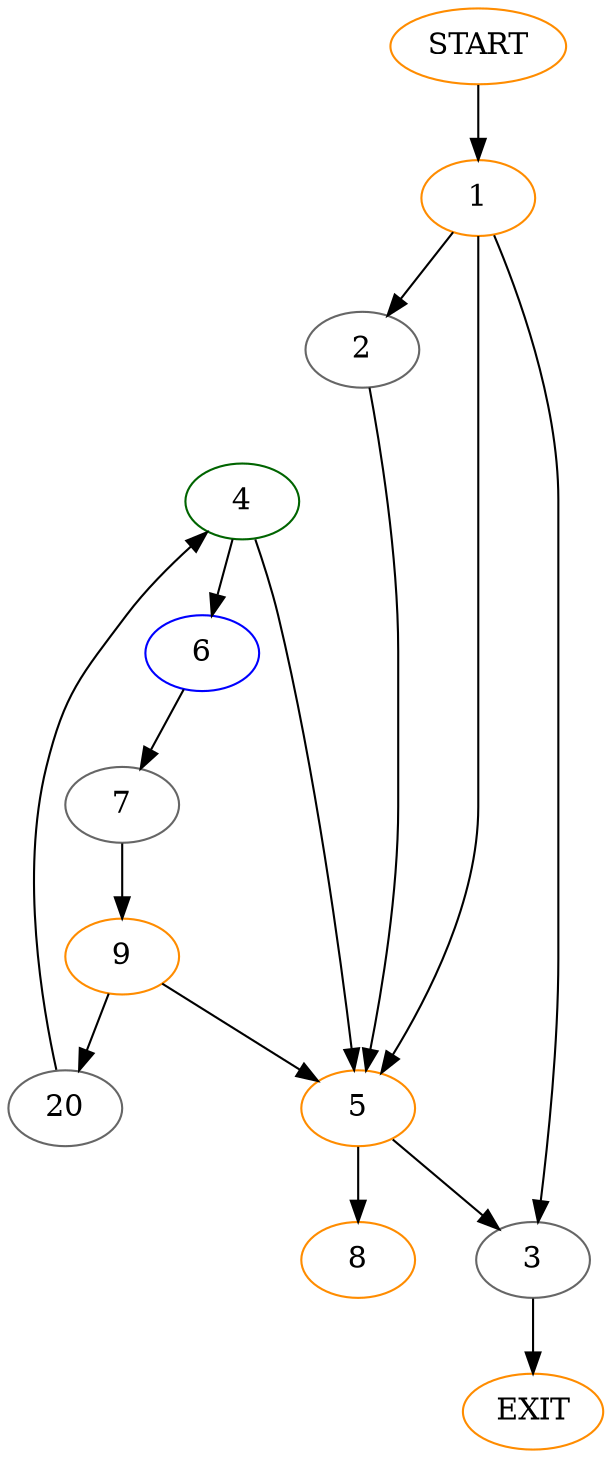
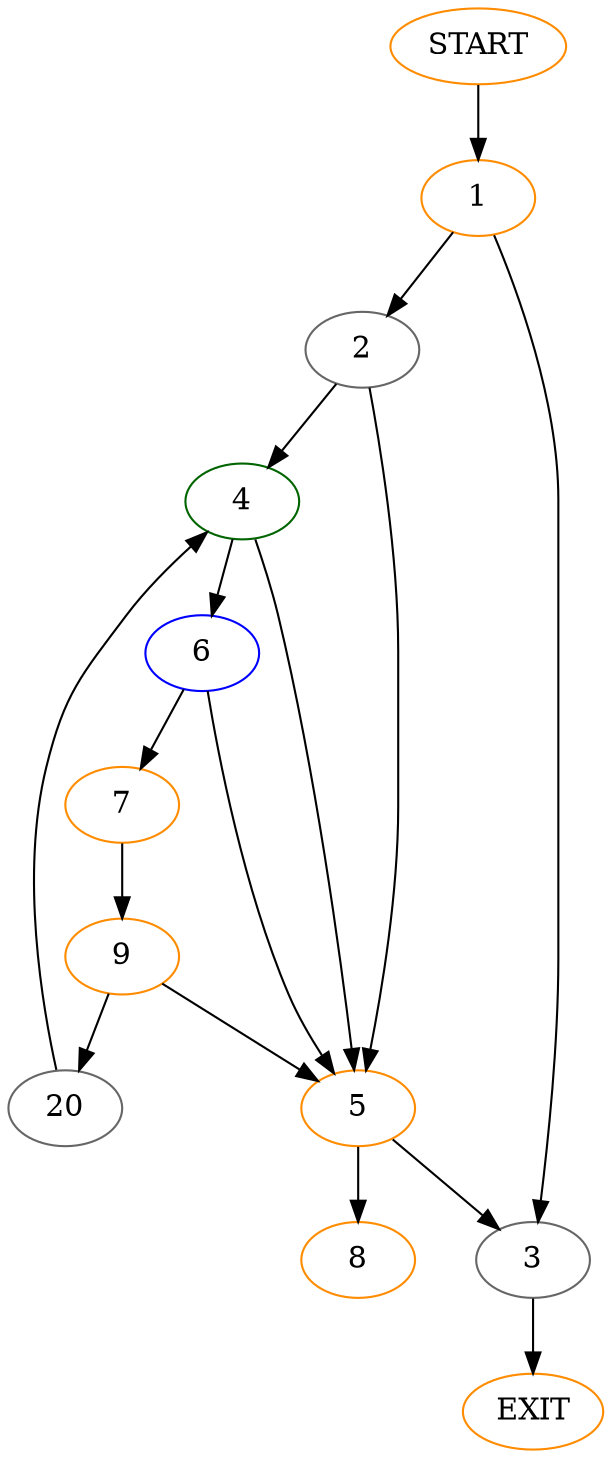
none -> (309, 417)
(478, 654) -> (249, 879)
(122, 805) -> (122, 805)
